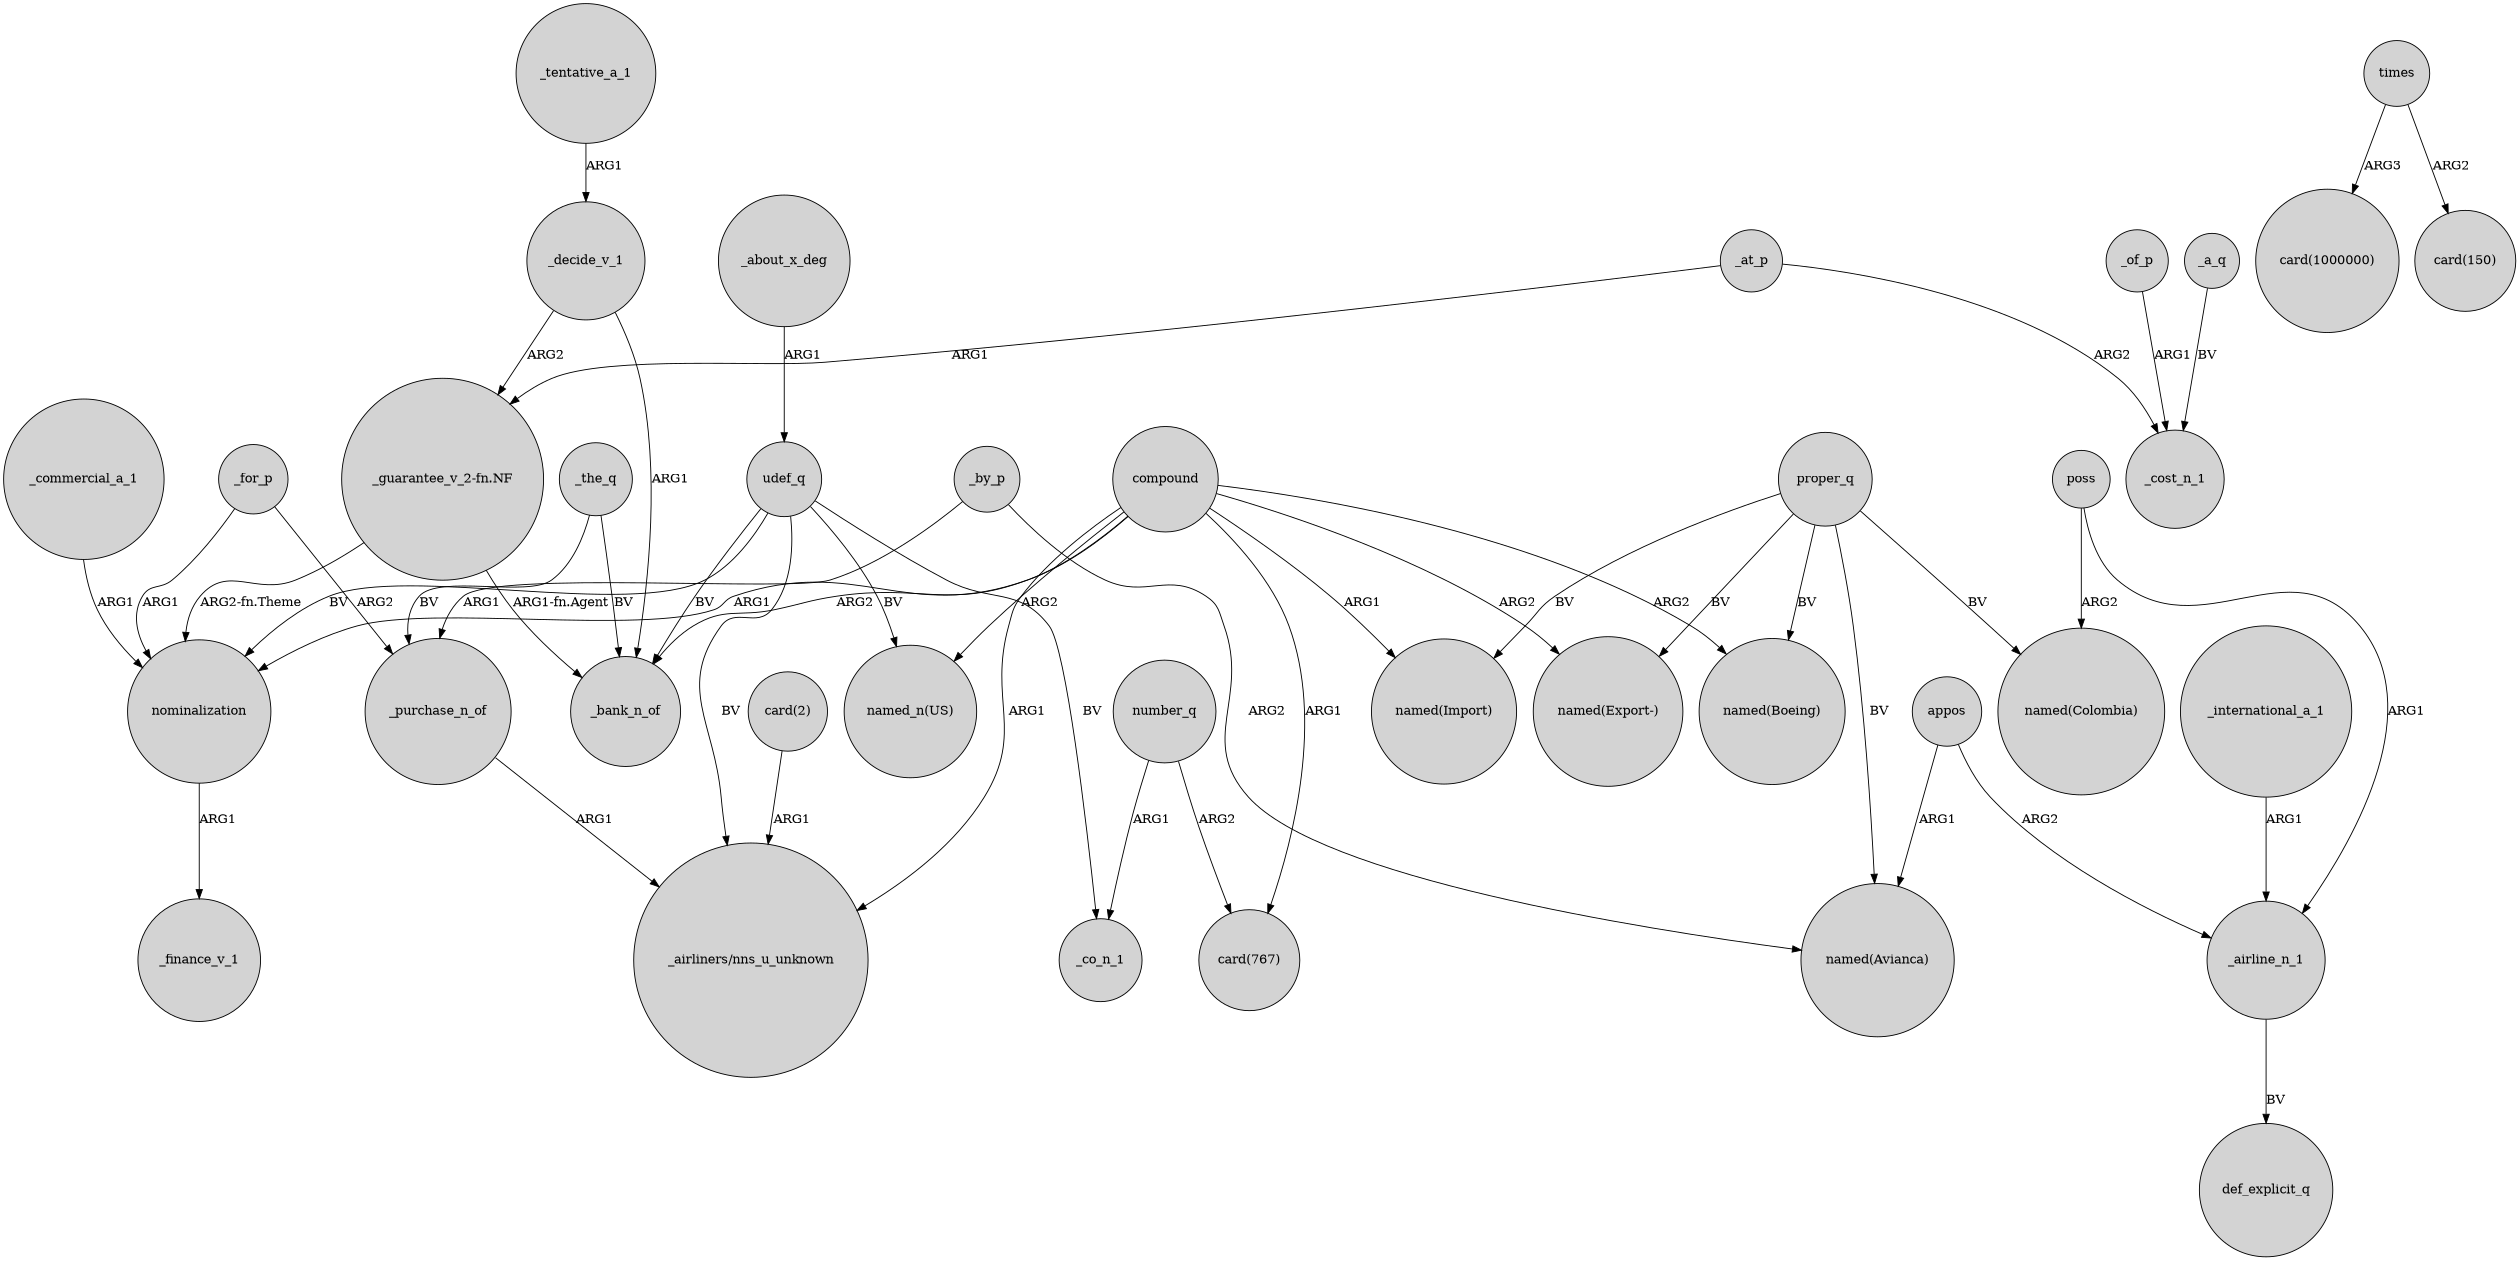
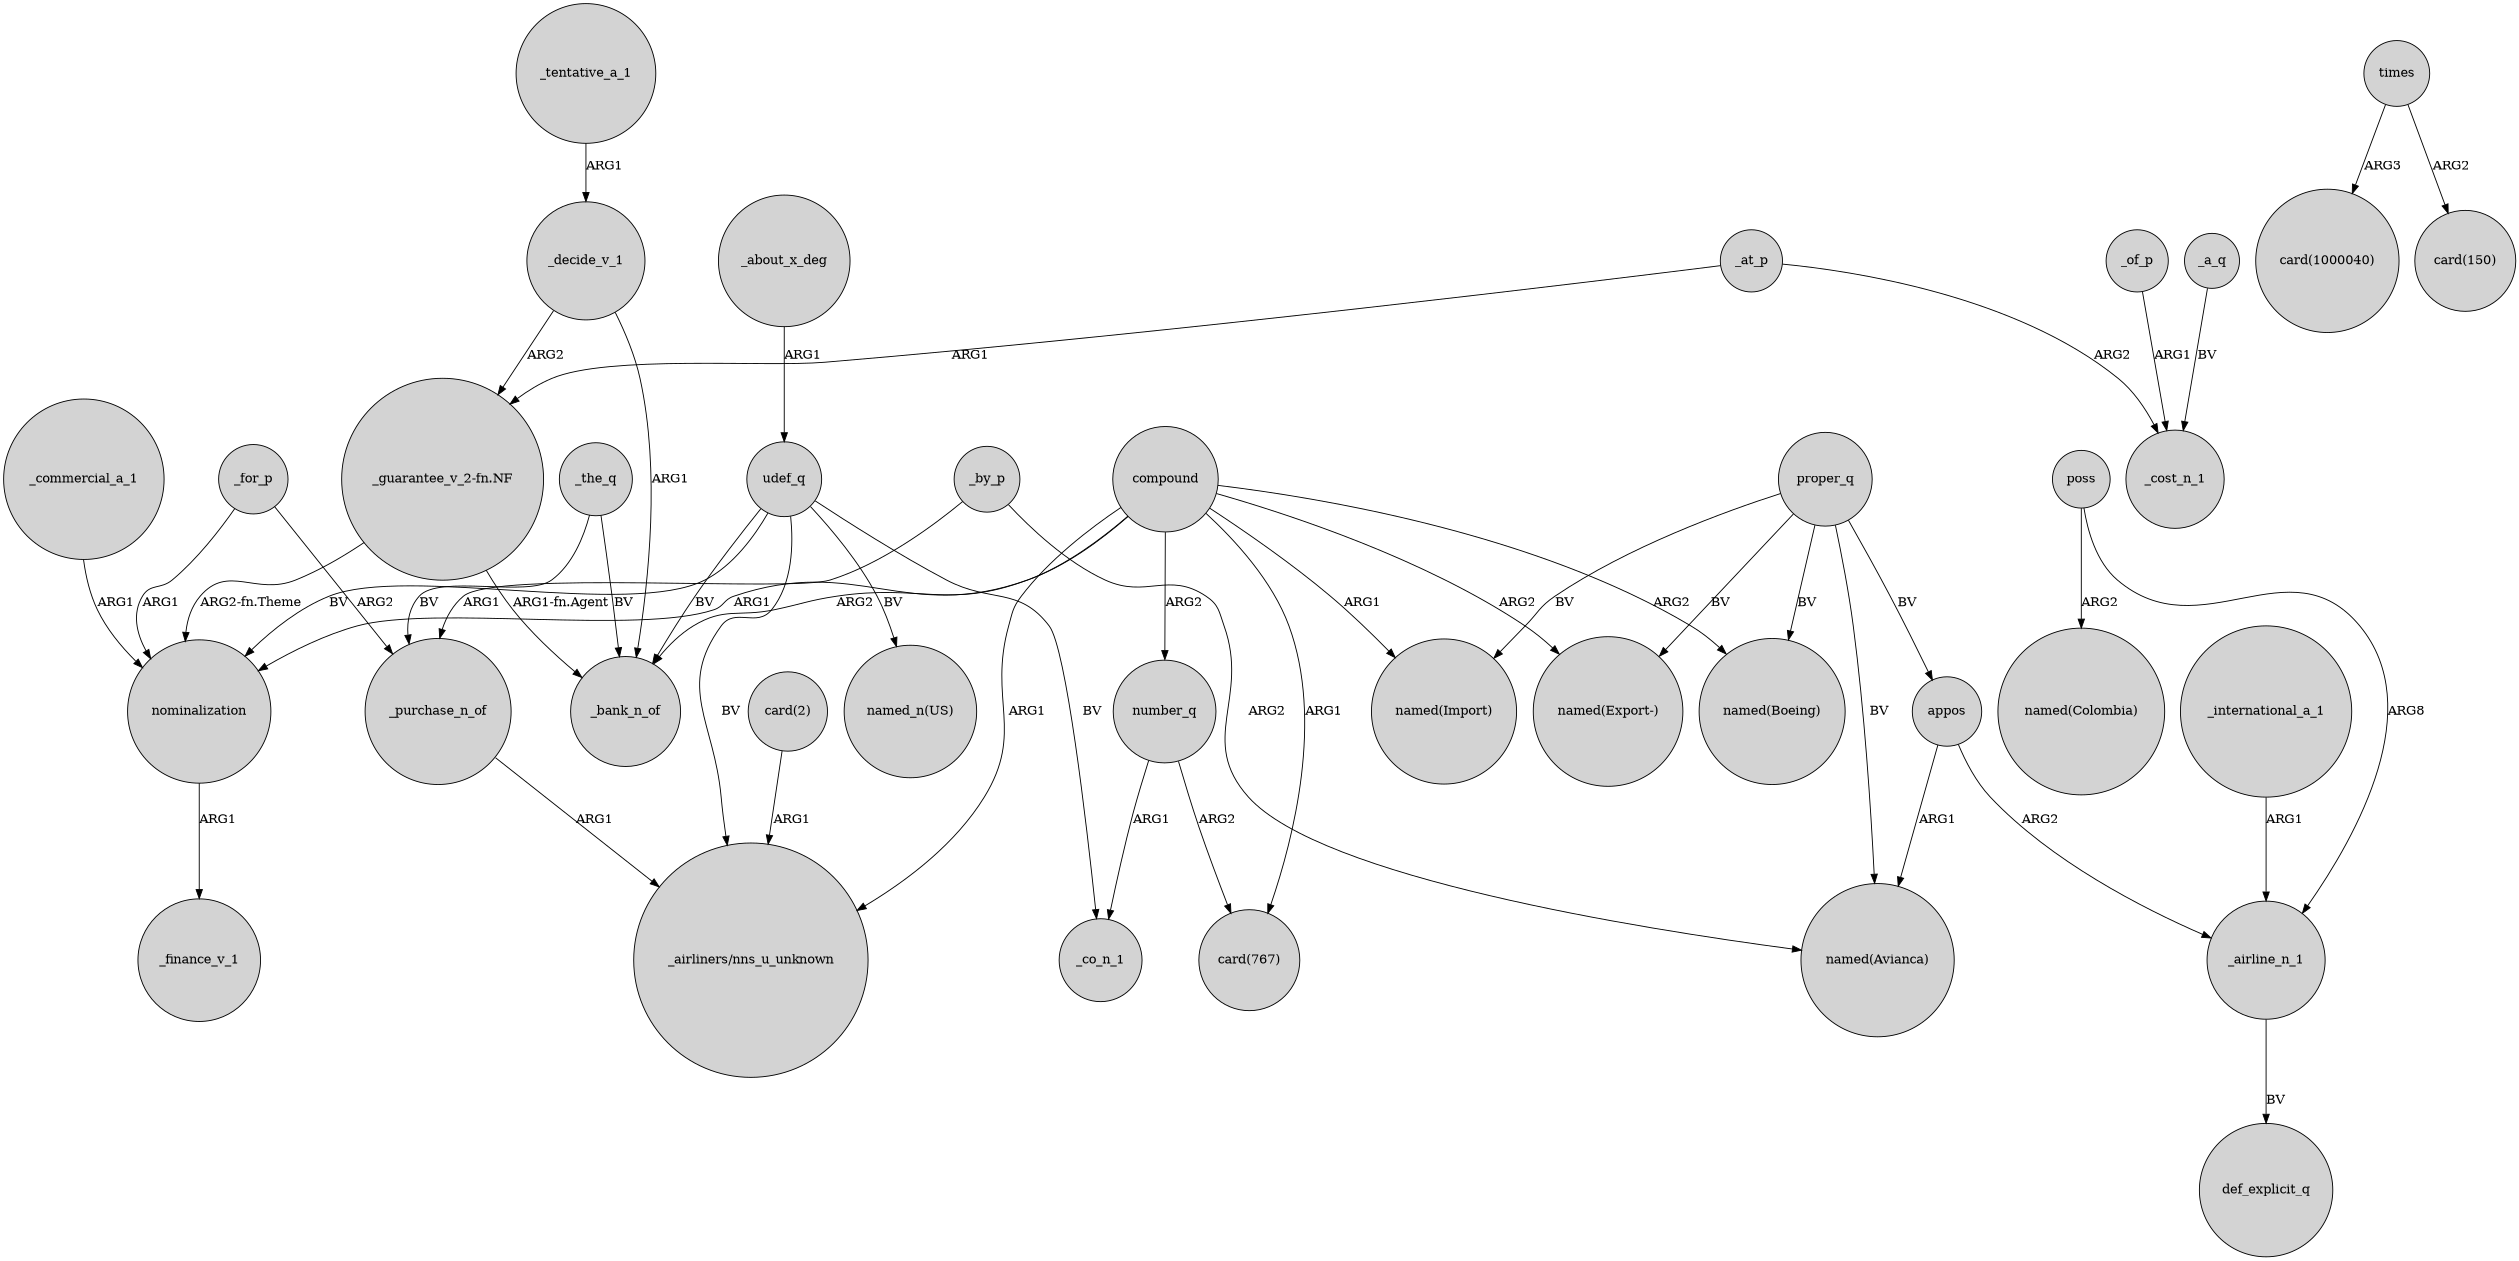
(2327, 261) -> (2327, 261)
(1937, 579) -> (1890, 595)
(1007, 609) -> (1165, 591)
(2406, 712) -> (2406, 712)
